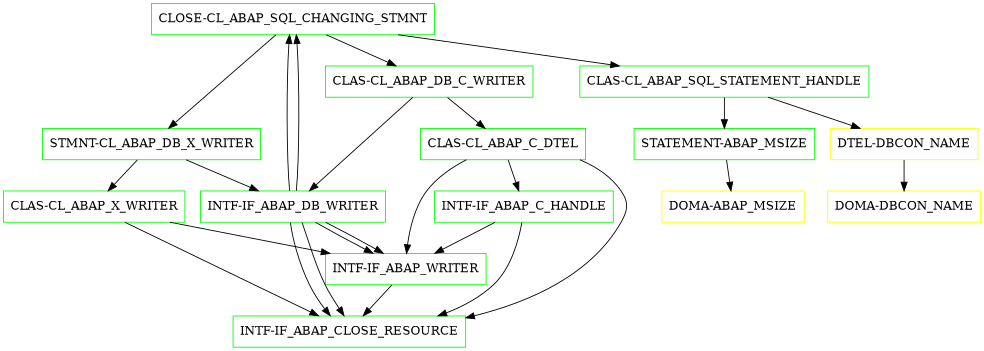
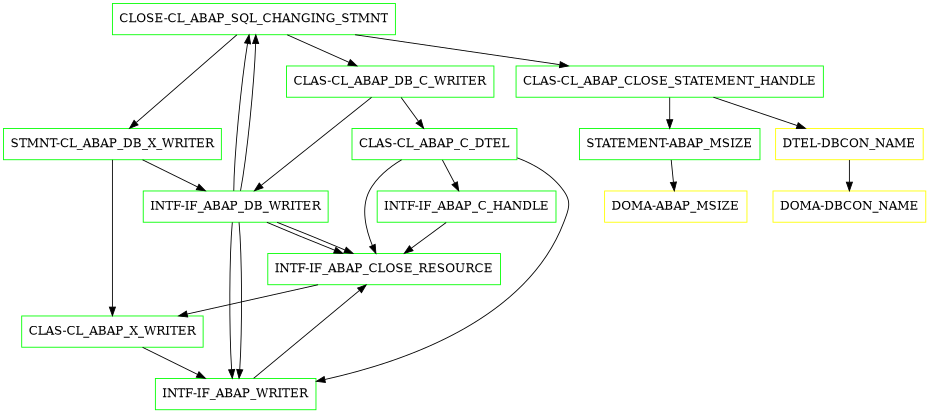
(724, 82) -> (670, 82)
(469, 236) -> none
(218, 267) -> (253, 299)
